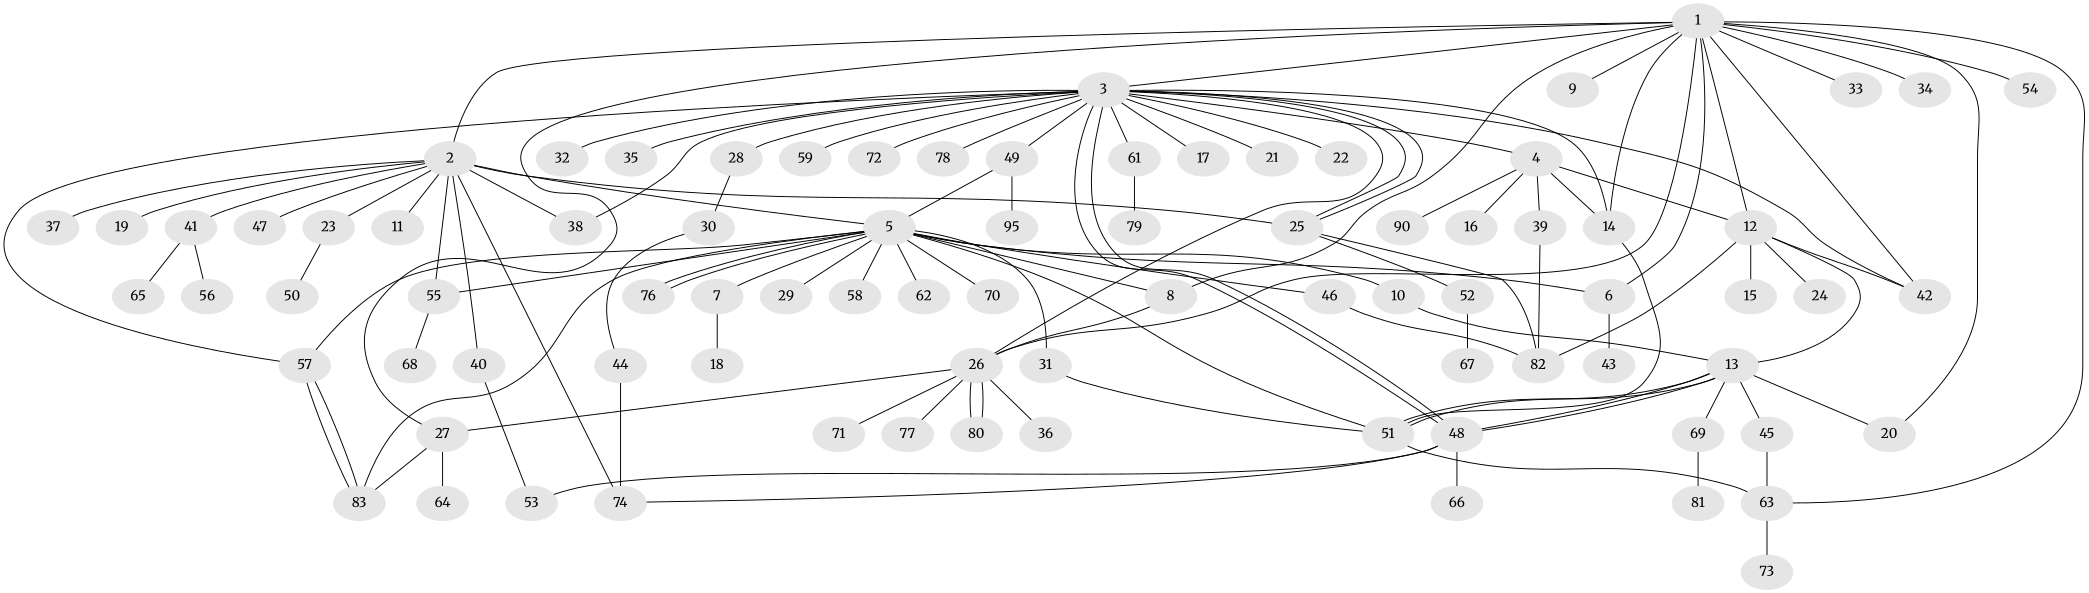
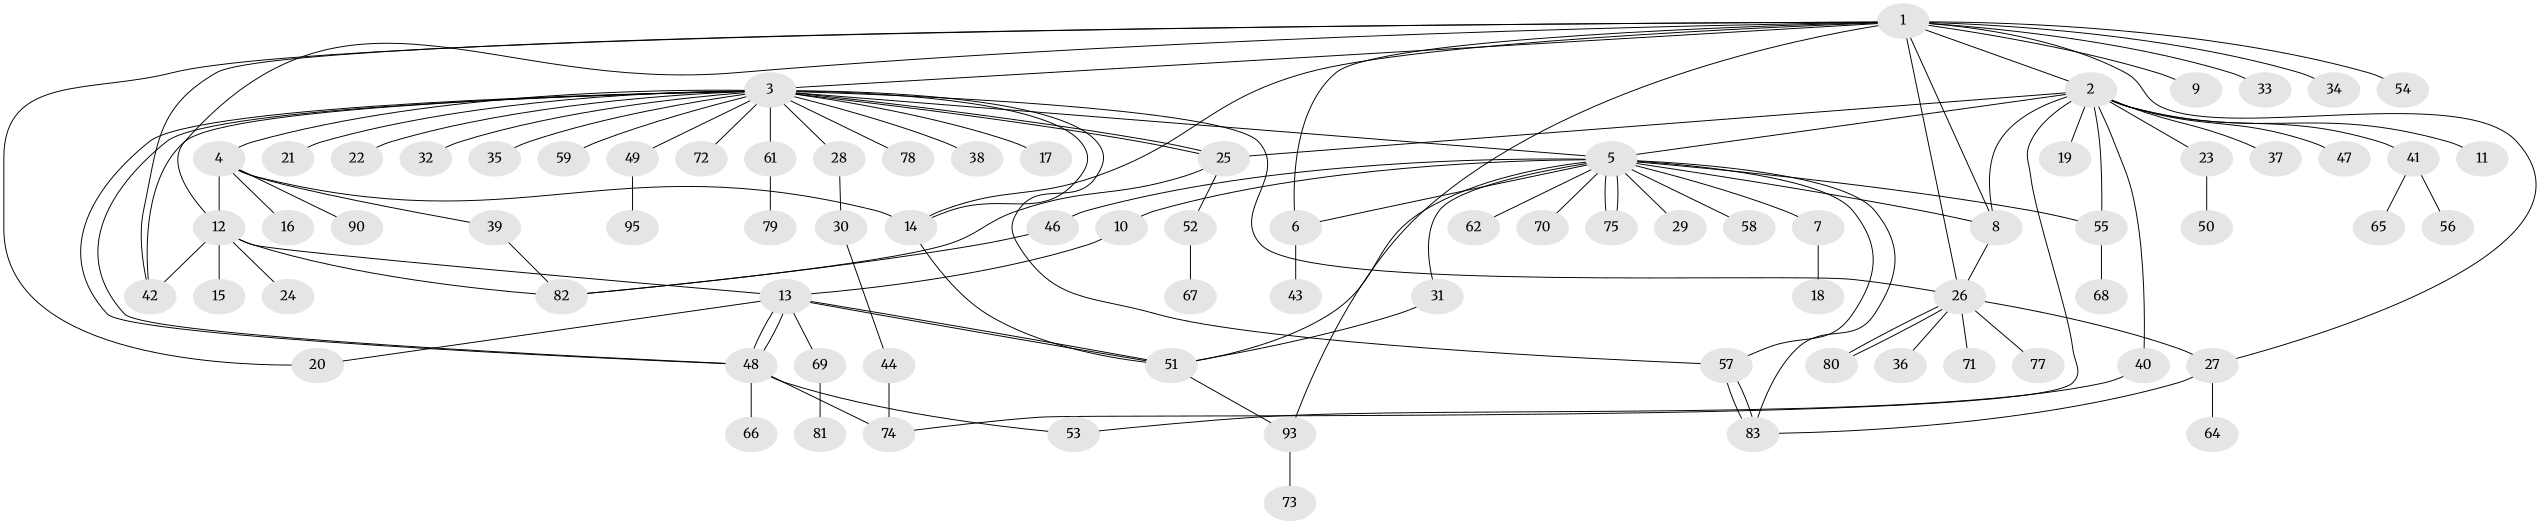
(953, 192) -> (1151, 121)
(513, 193) -> (2003, 137)
(648, 297) -> (1611, 228)
(1767, 434) -> none
(1767, 503) -> (1290, 434)
